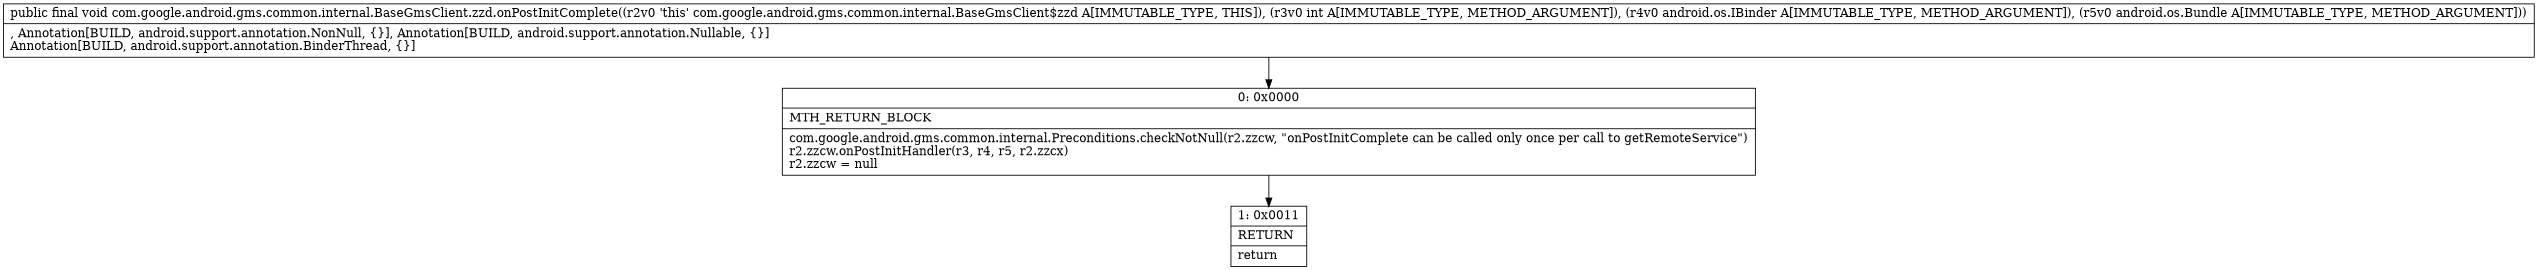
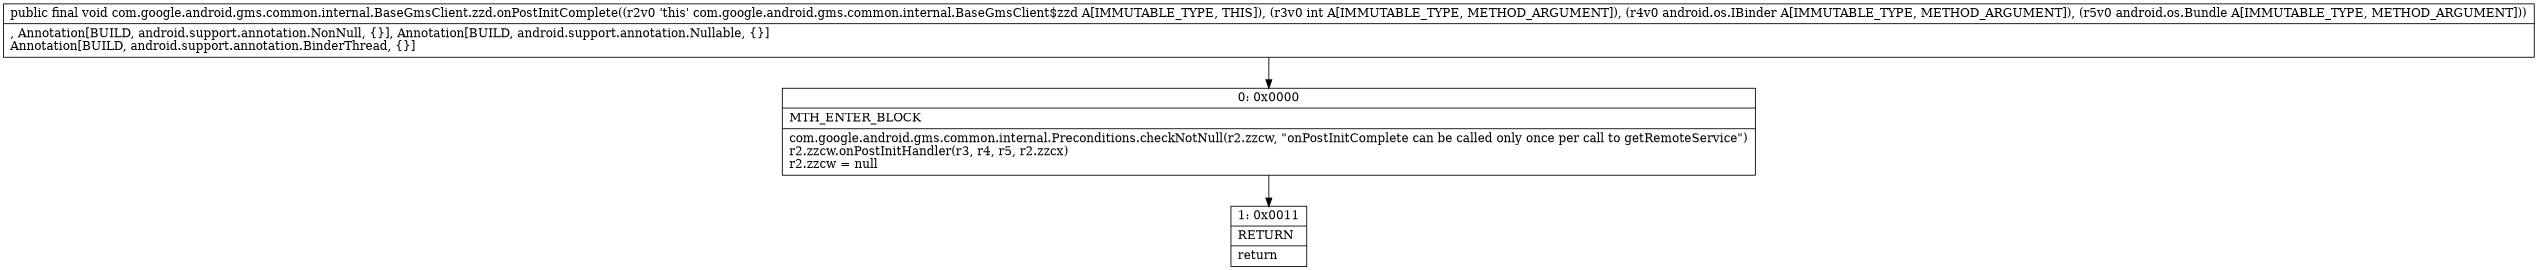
(861, 118) -> (856, 118)
